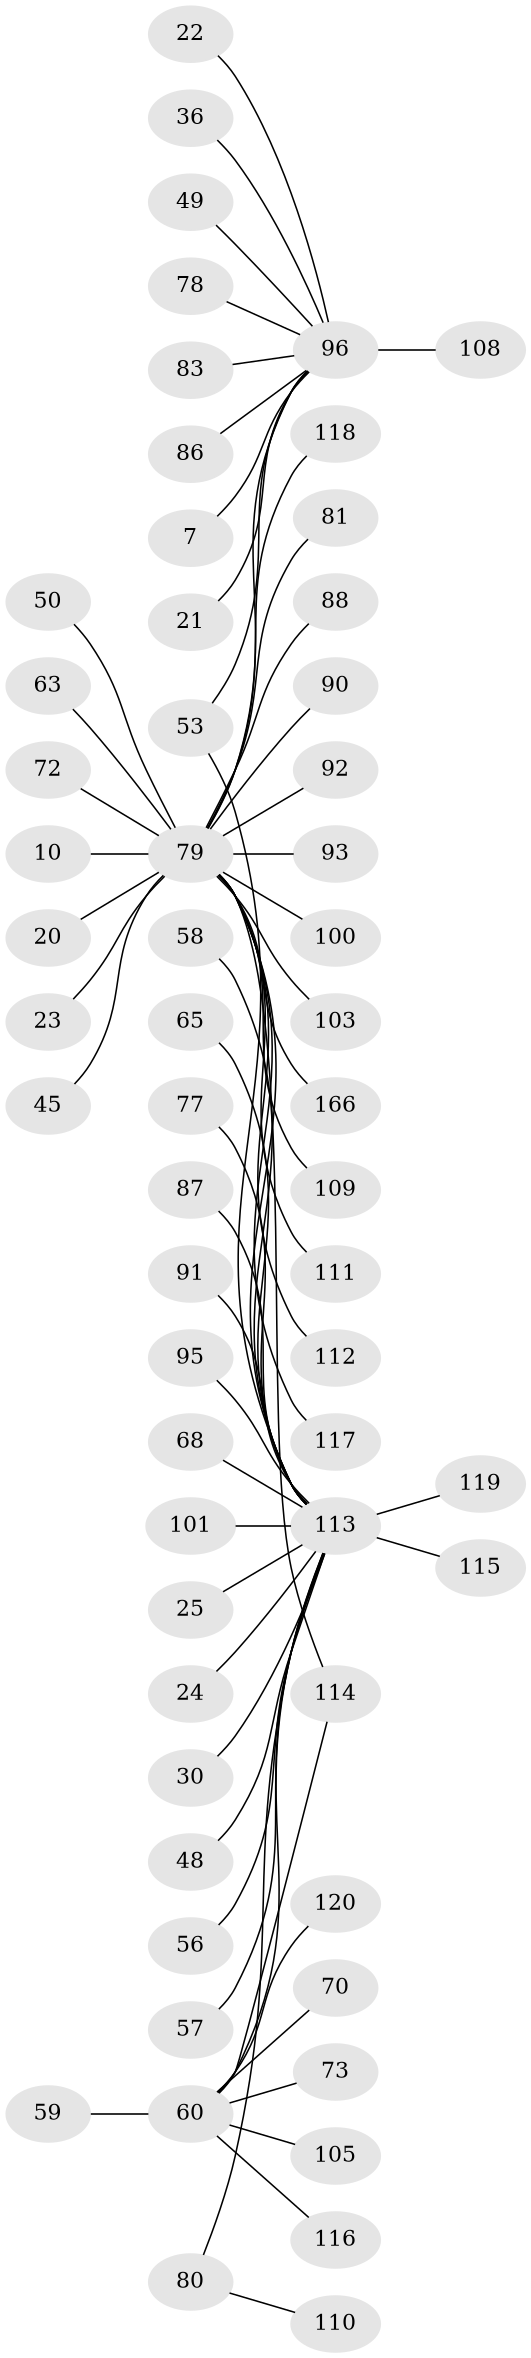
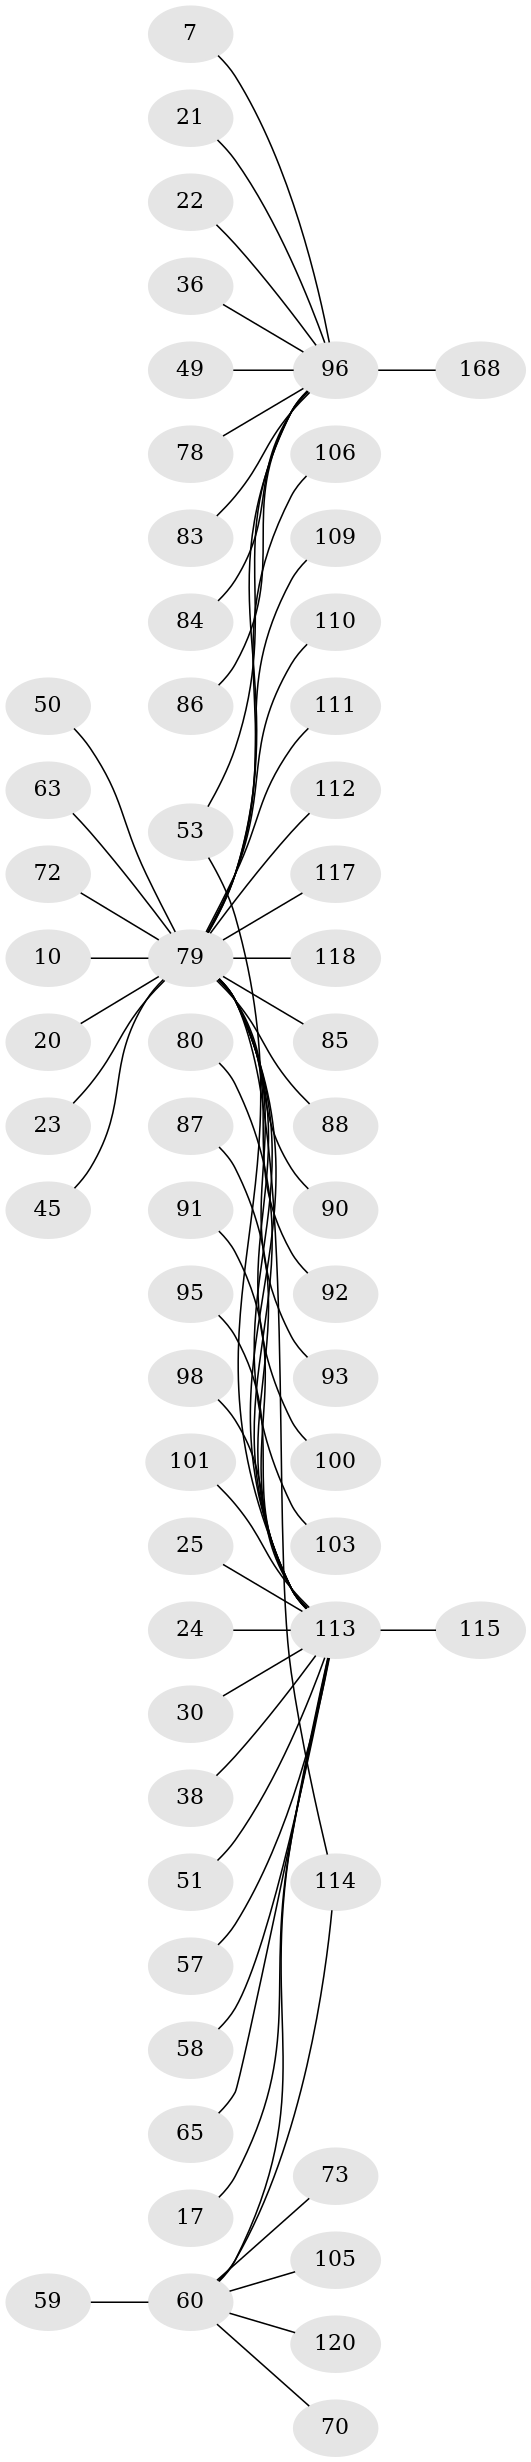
(481, 350) -> (481, 370)
(336, 518) -> (336, 1042)
none -> (191, 622)
(191, 1106) -> (191, 2218)
(336, 1106) -> (336, 454)
(191, 1442) -> (191, 1378)
(481, 1484) -> none
(191, 1862) -> (191, 1798)
(191, 1946) -> (191, 1882)
(336, 2240) -> none
(262, 2303) -> (267, 718)
